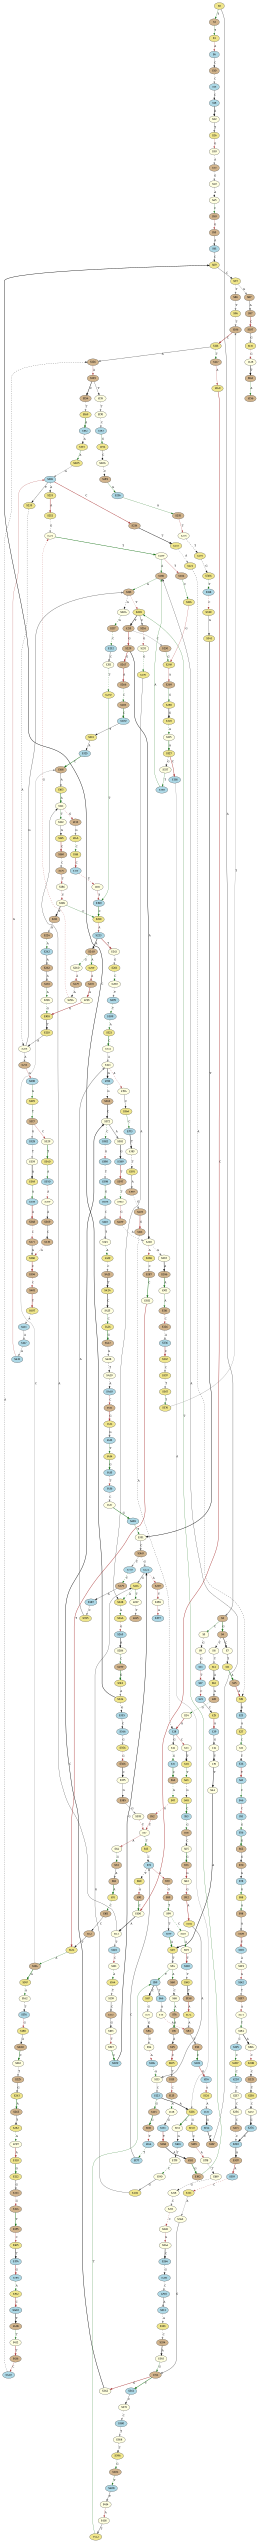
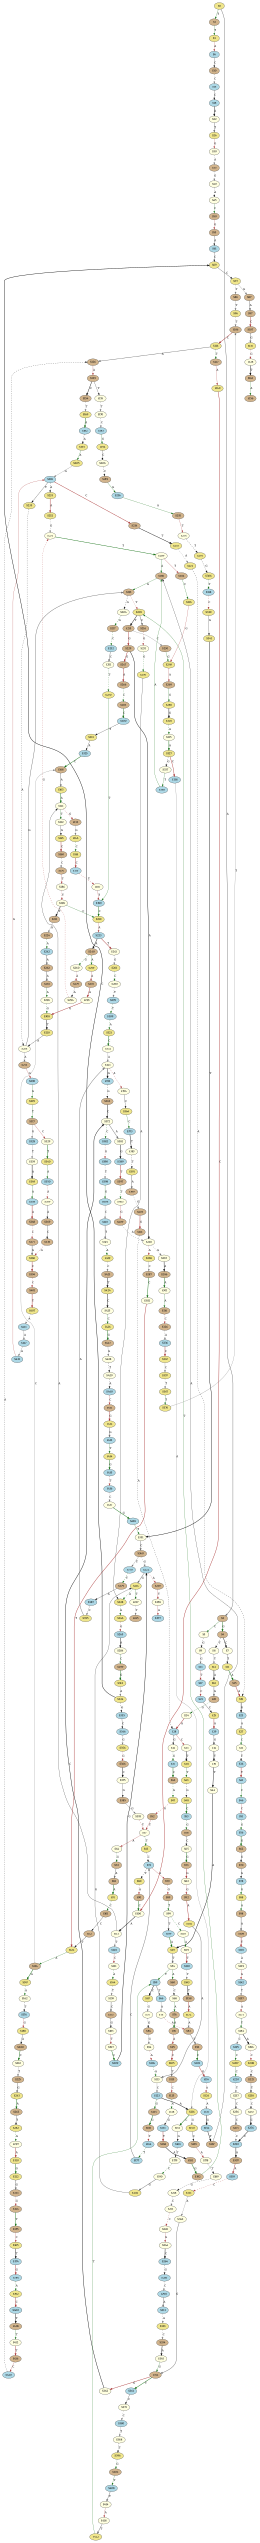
(173, 2038) -> (173, 2038)
